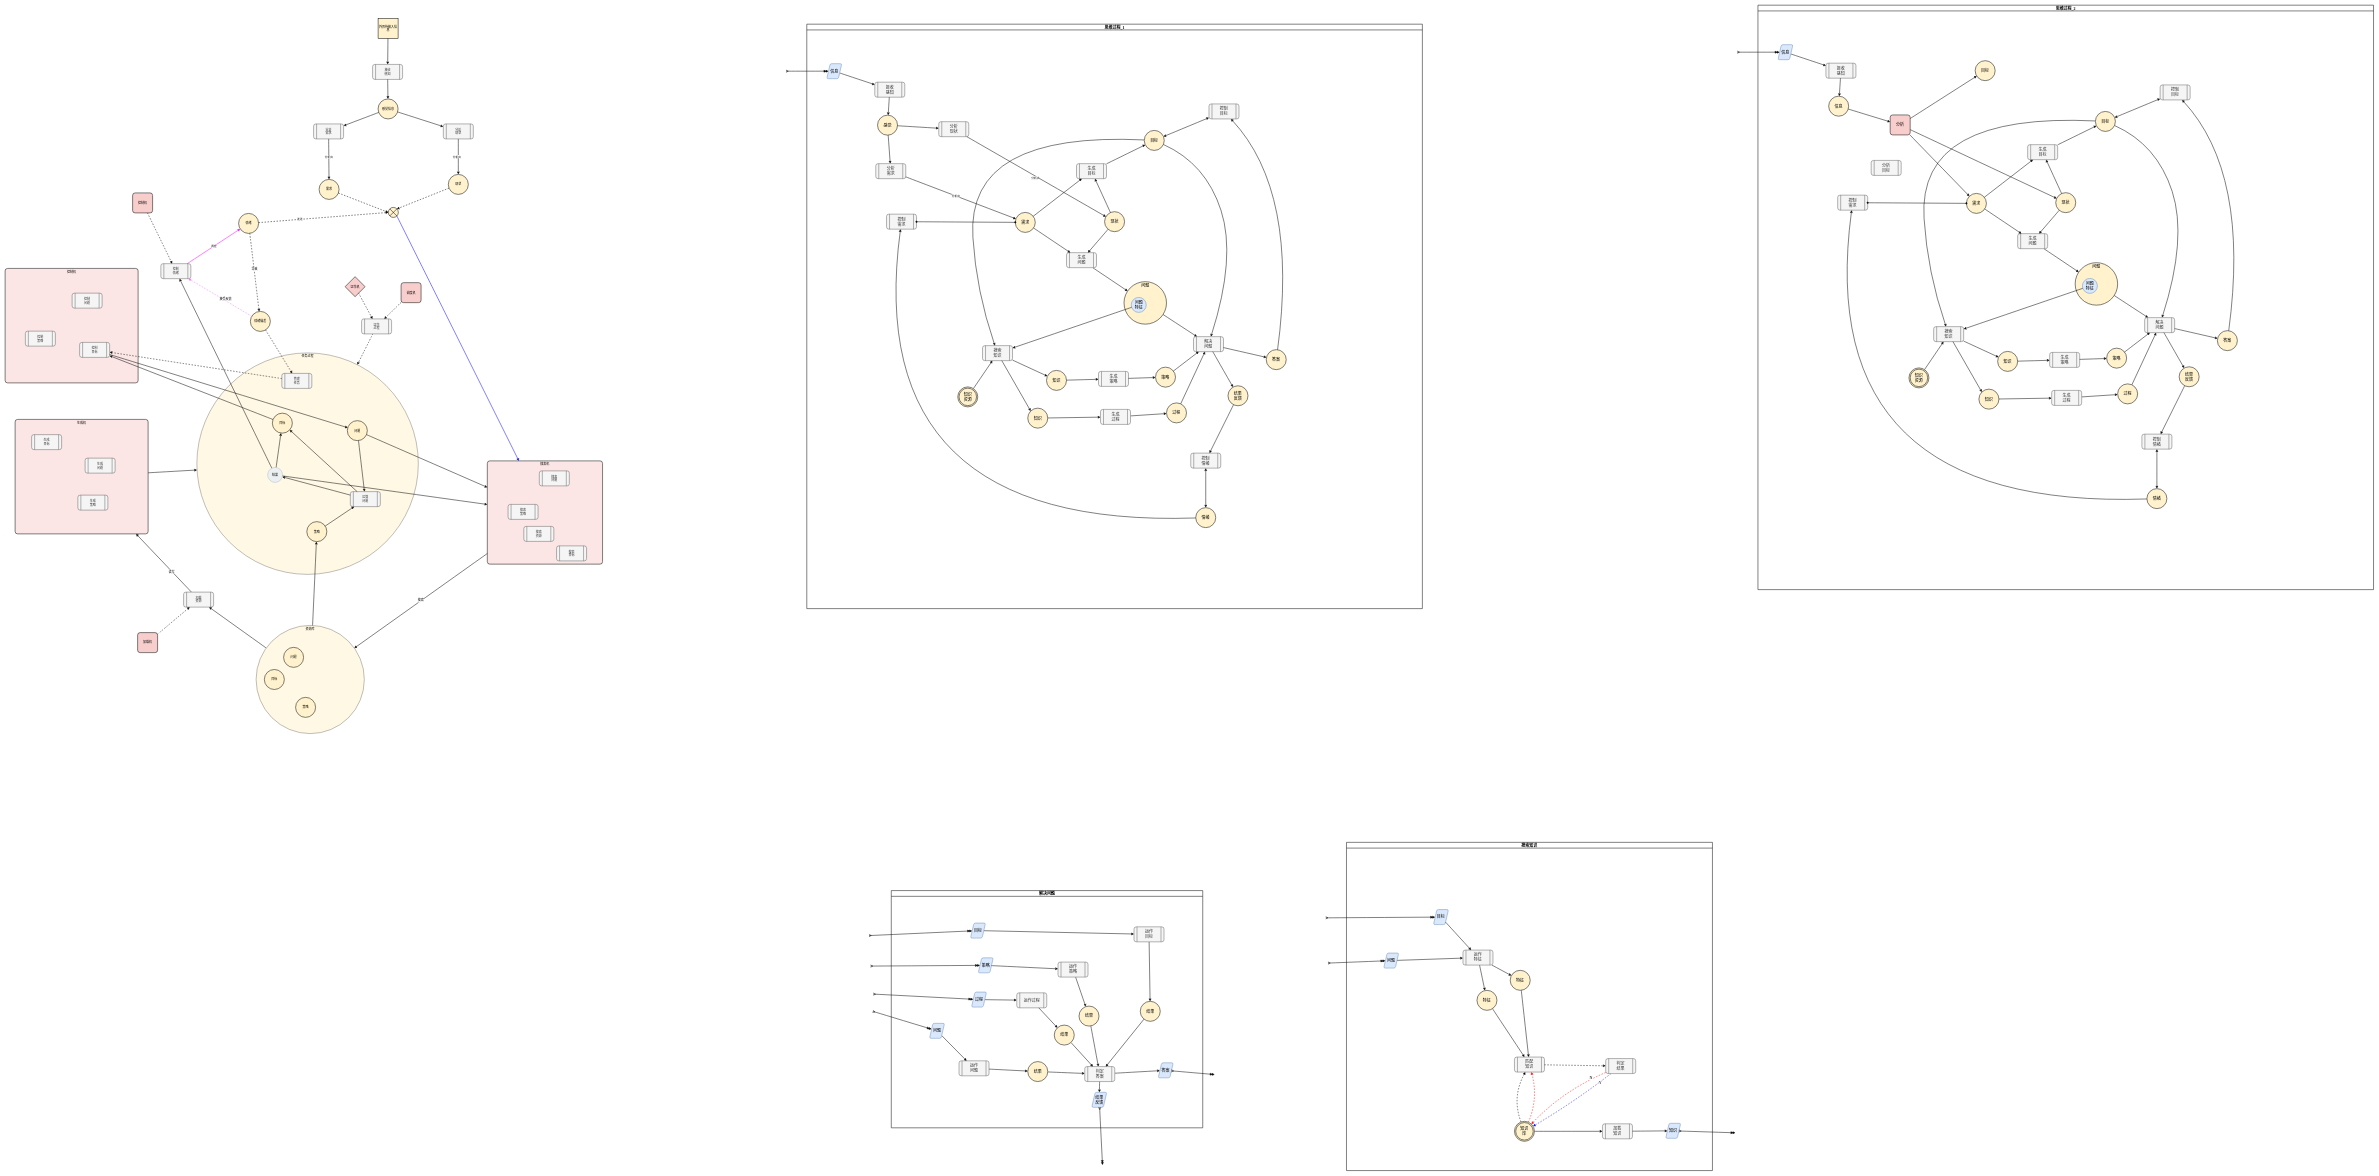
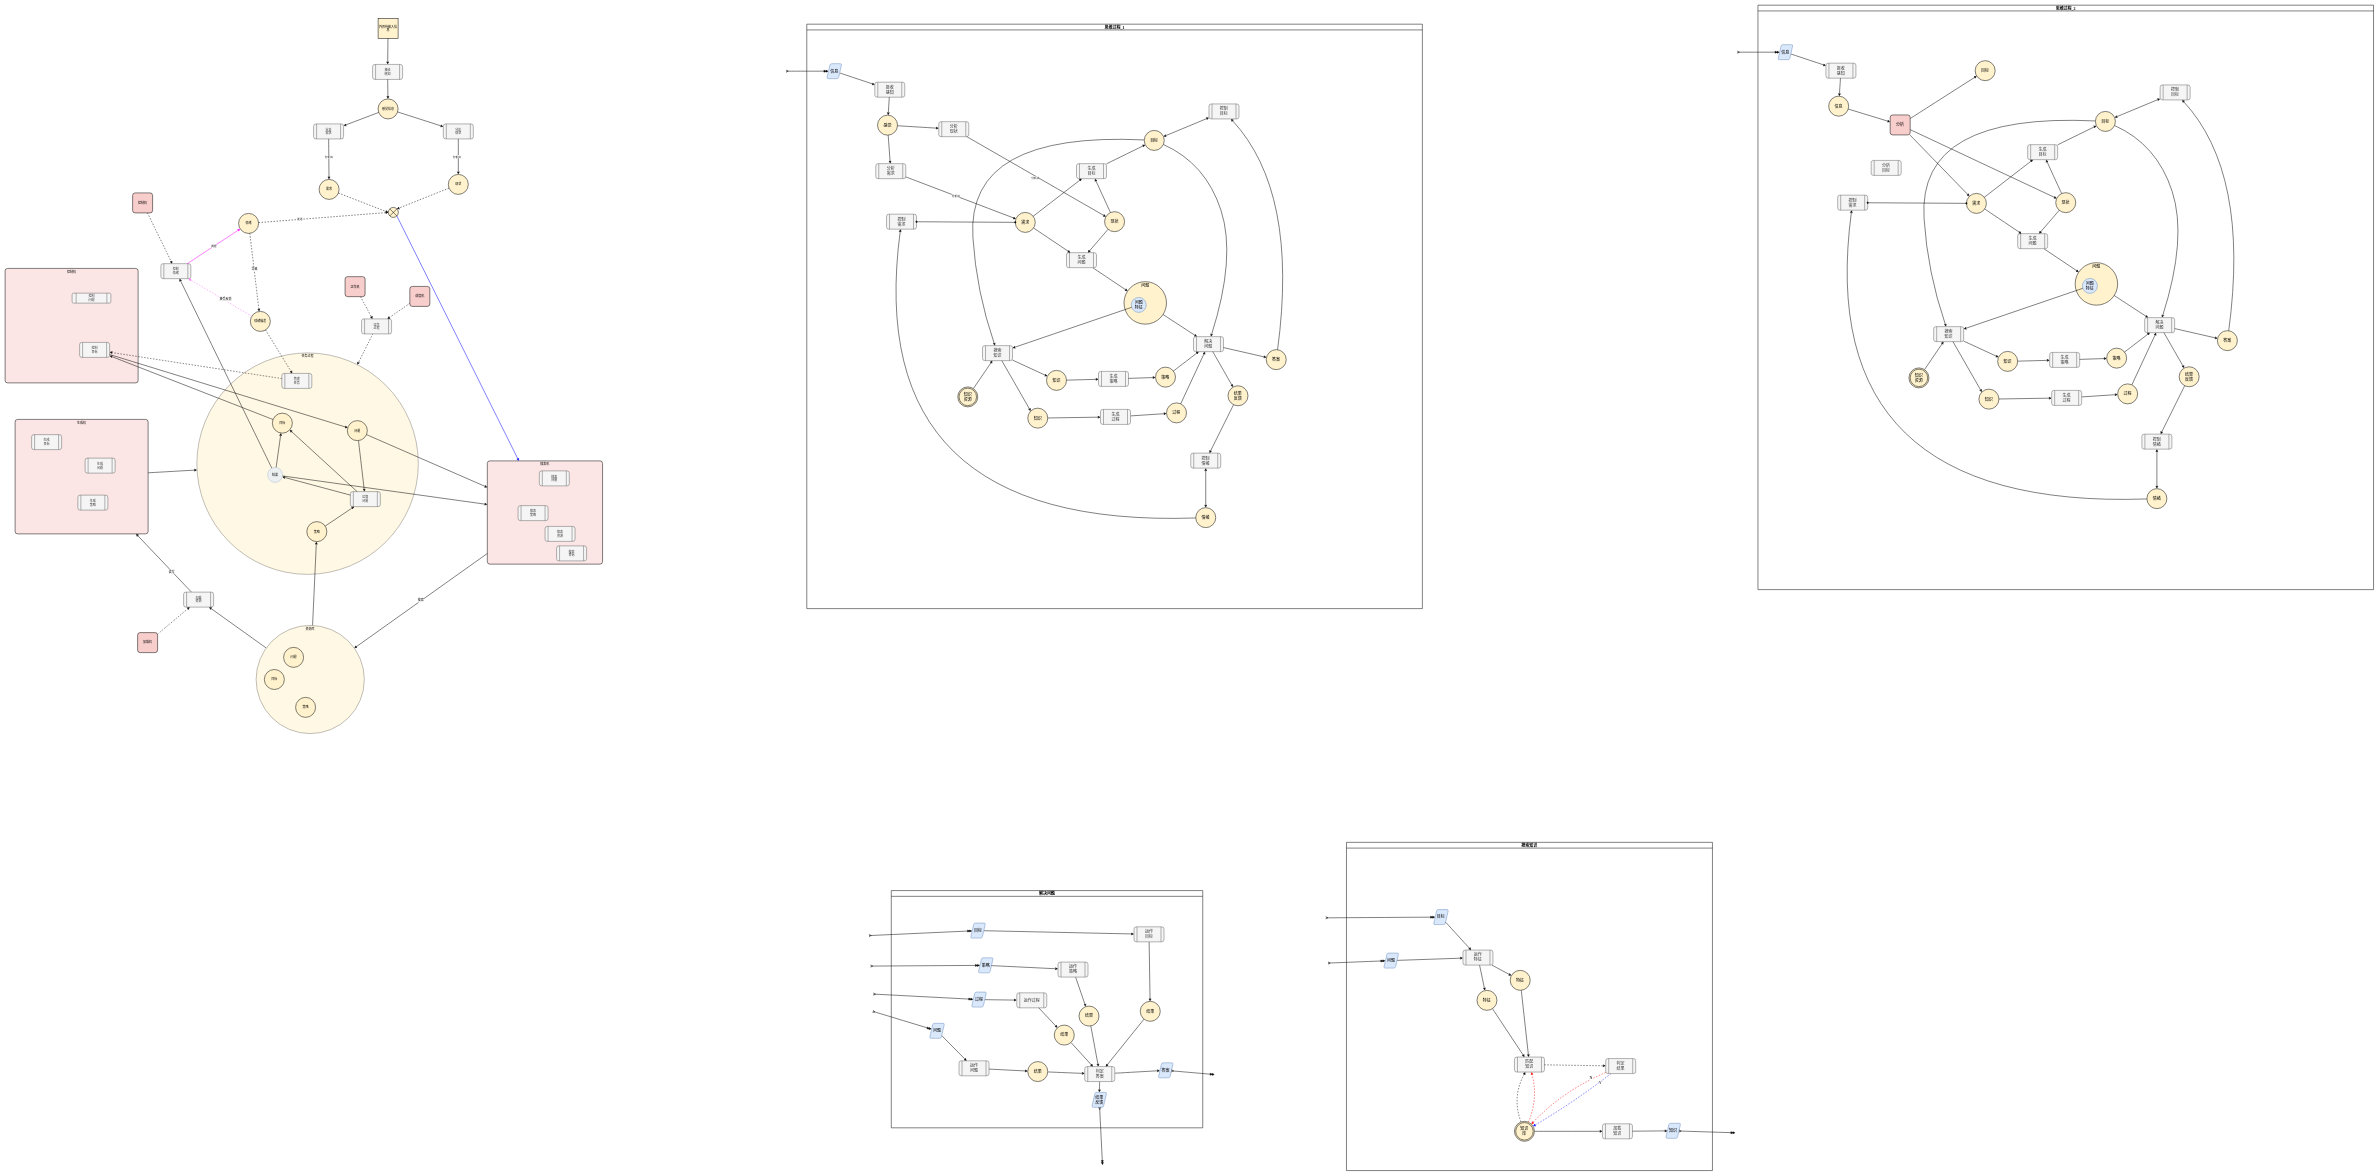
(355, 287) -> (355, 287)
(411, 293) -> (420, 296)
(87, 301) -> (92, 298)
(40, 339) -> none
(523, 512) -> (533, 513)
(539, 534) -> (560, 534)
